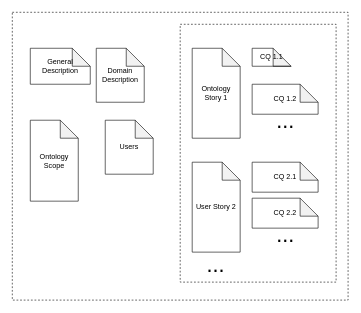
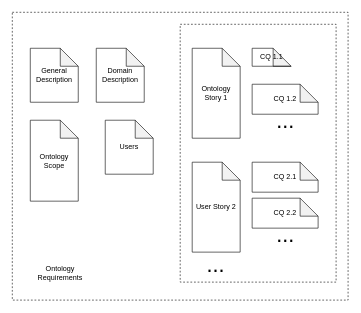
(60, 66) -> (54, 75)
none -> (60, 273)
